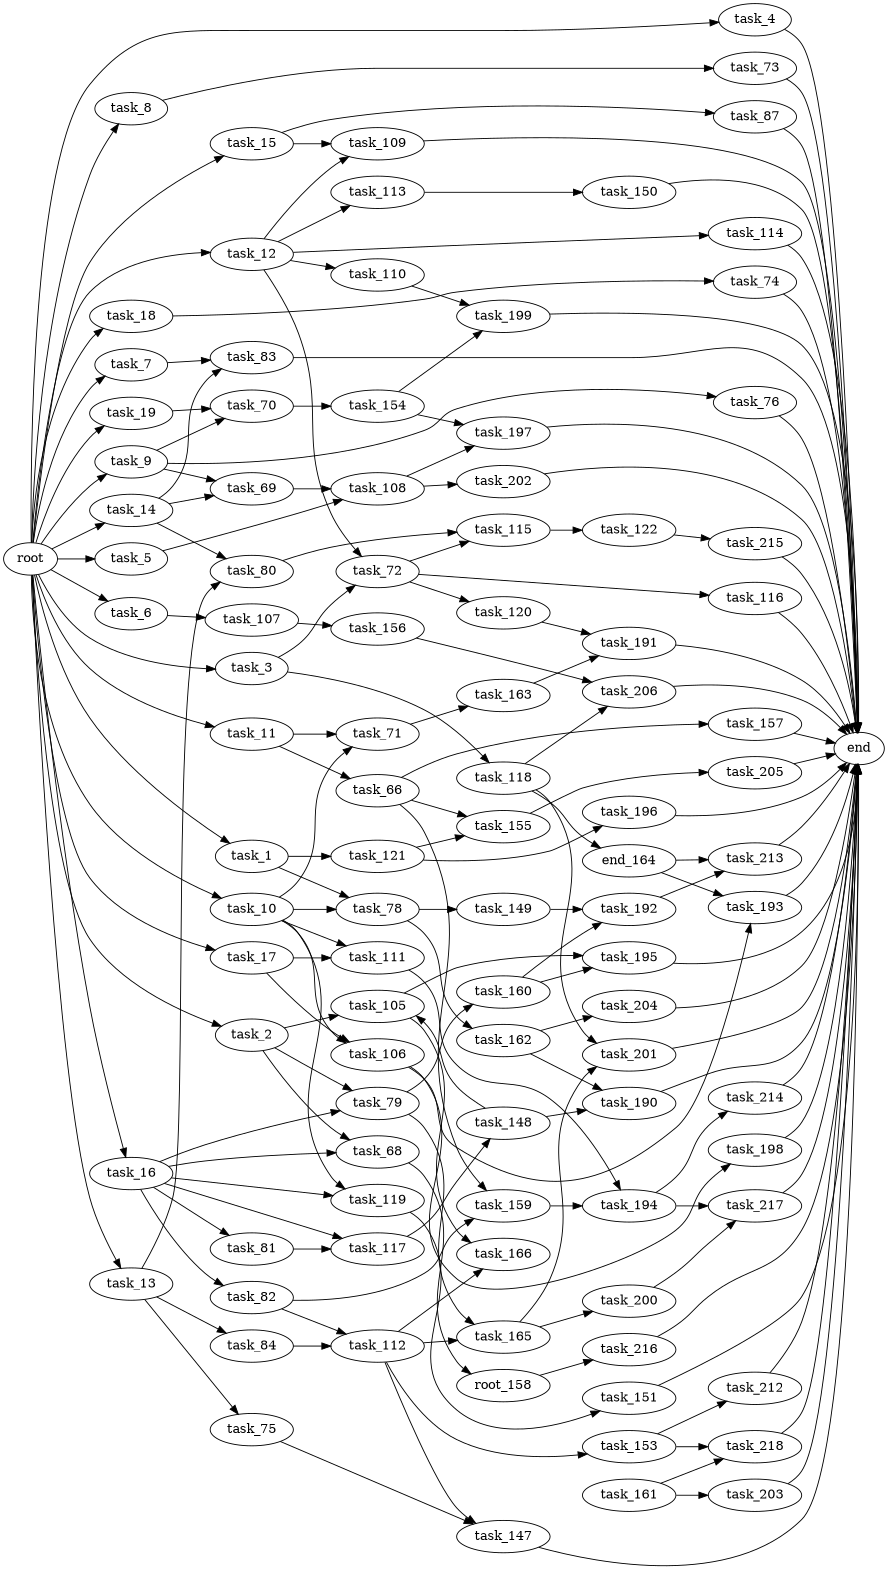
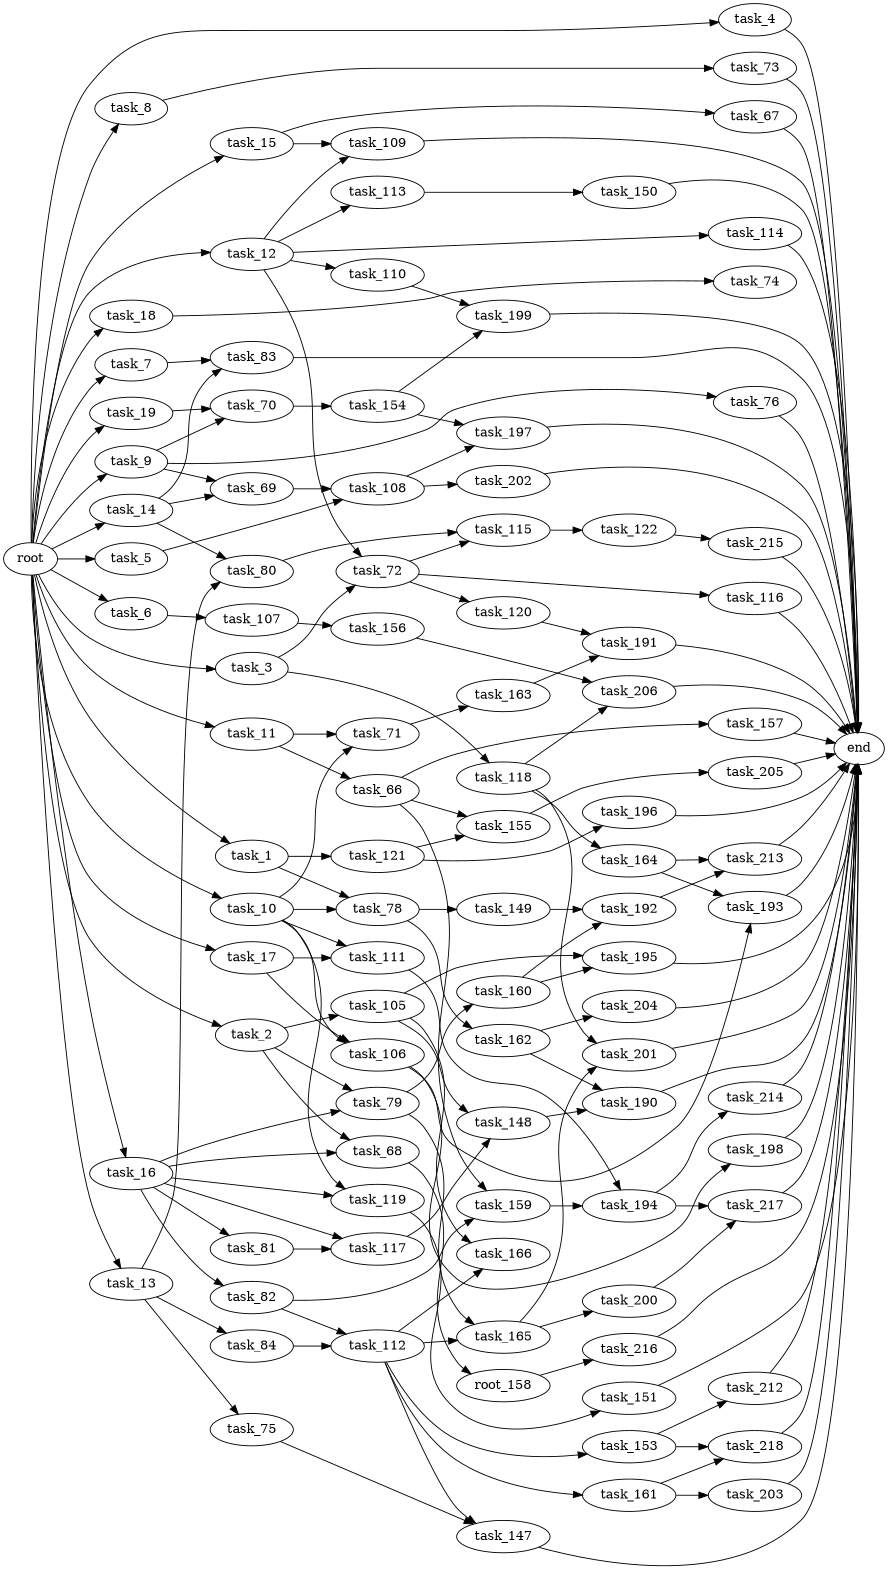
(755, 117) -> (755, 117)
(844, 502) -> none
(629, 861) -> (629, 861)
(449, 1076) -> (437, 1058)
none -> (457, 1460)
